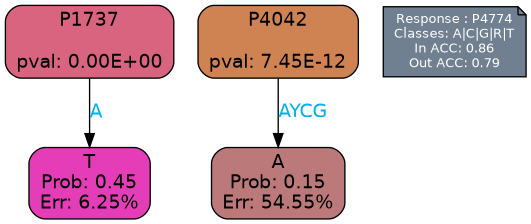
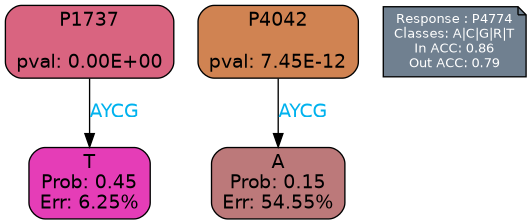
(96, 112) -> (115, 112)
